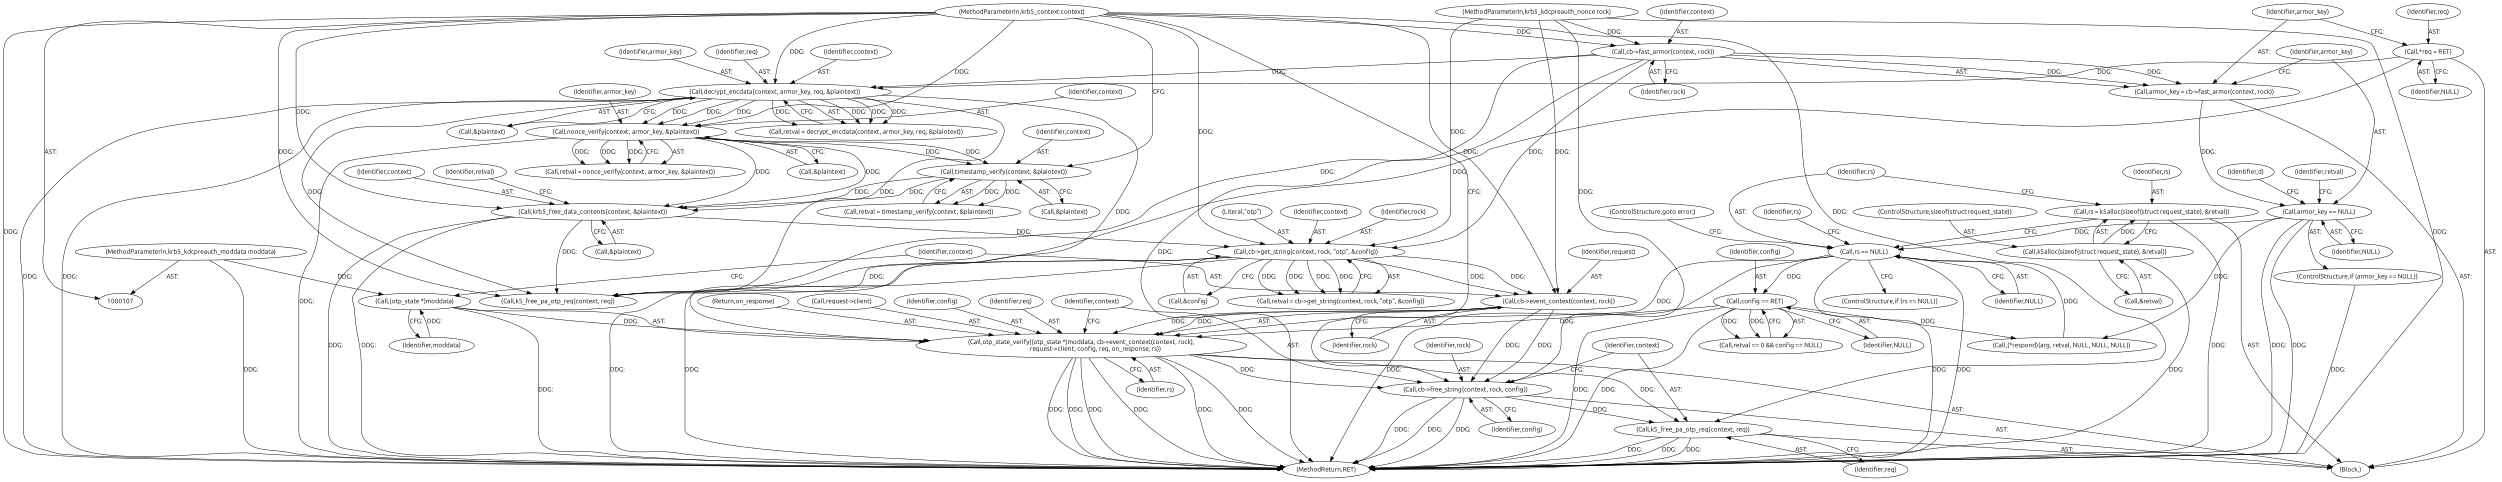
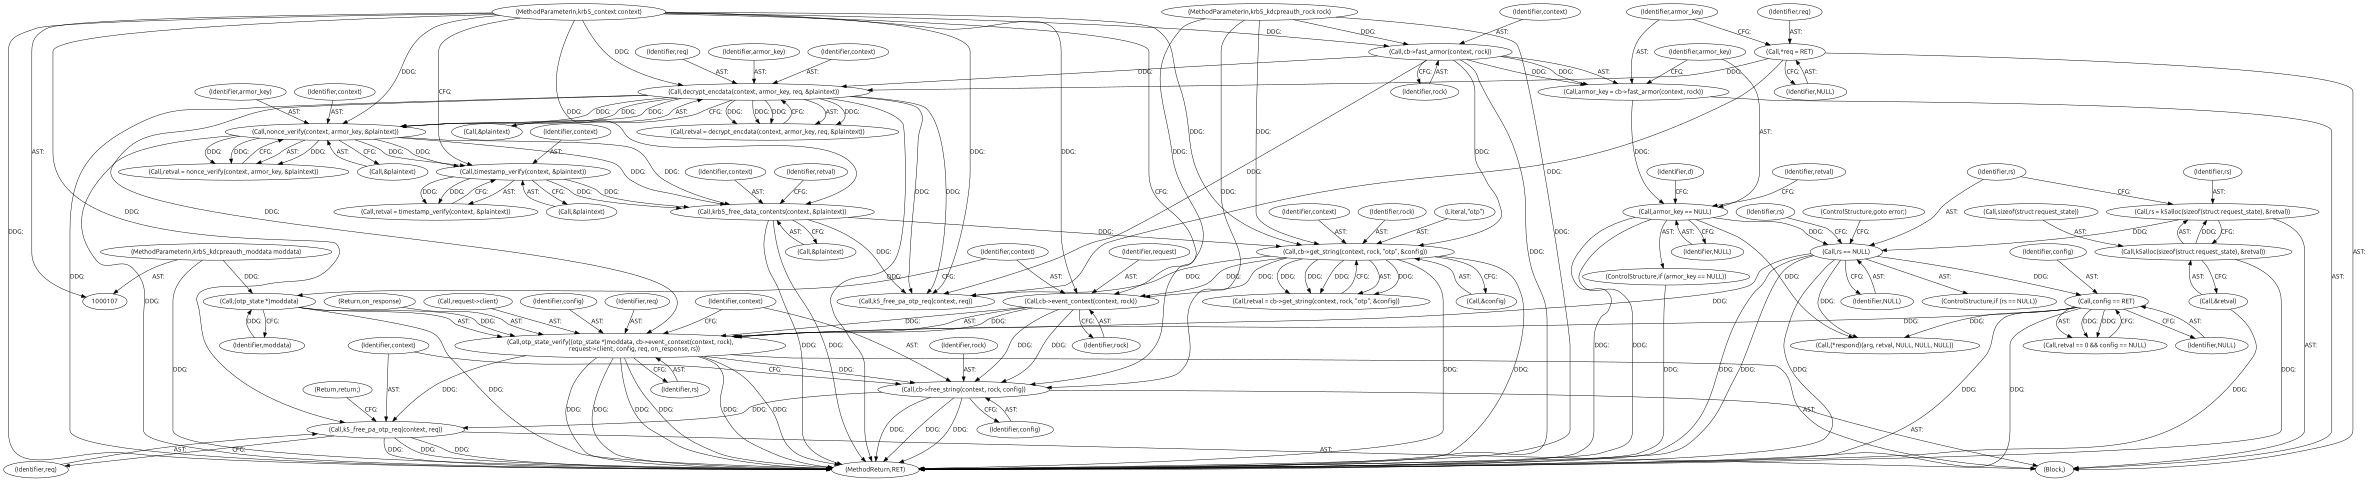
(1537, 12) -> (1260, 12)
(1945, 212) -> (2031, 212)
(2032, 232) -> (2141, 232)
(2024, 266) -> (1818, 304)
(1888, 277) -> (1946, 277)
none -> (338, 390)
(2181, 448) -> (1952, 452)
